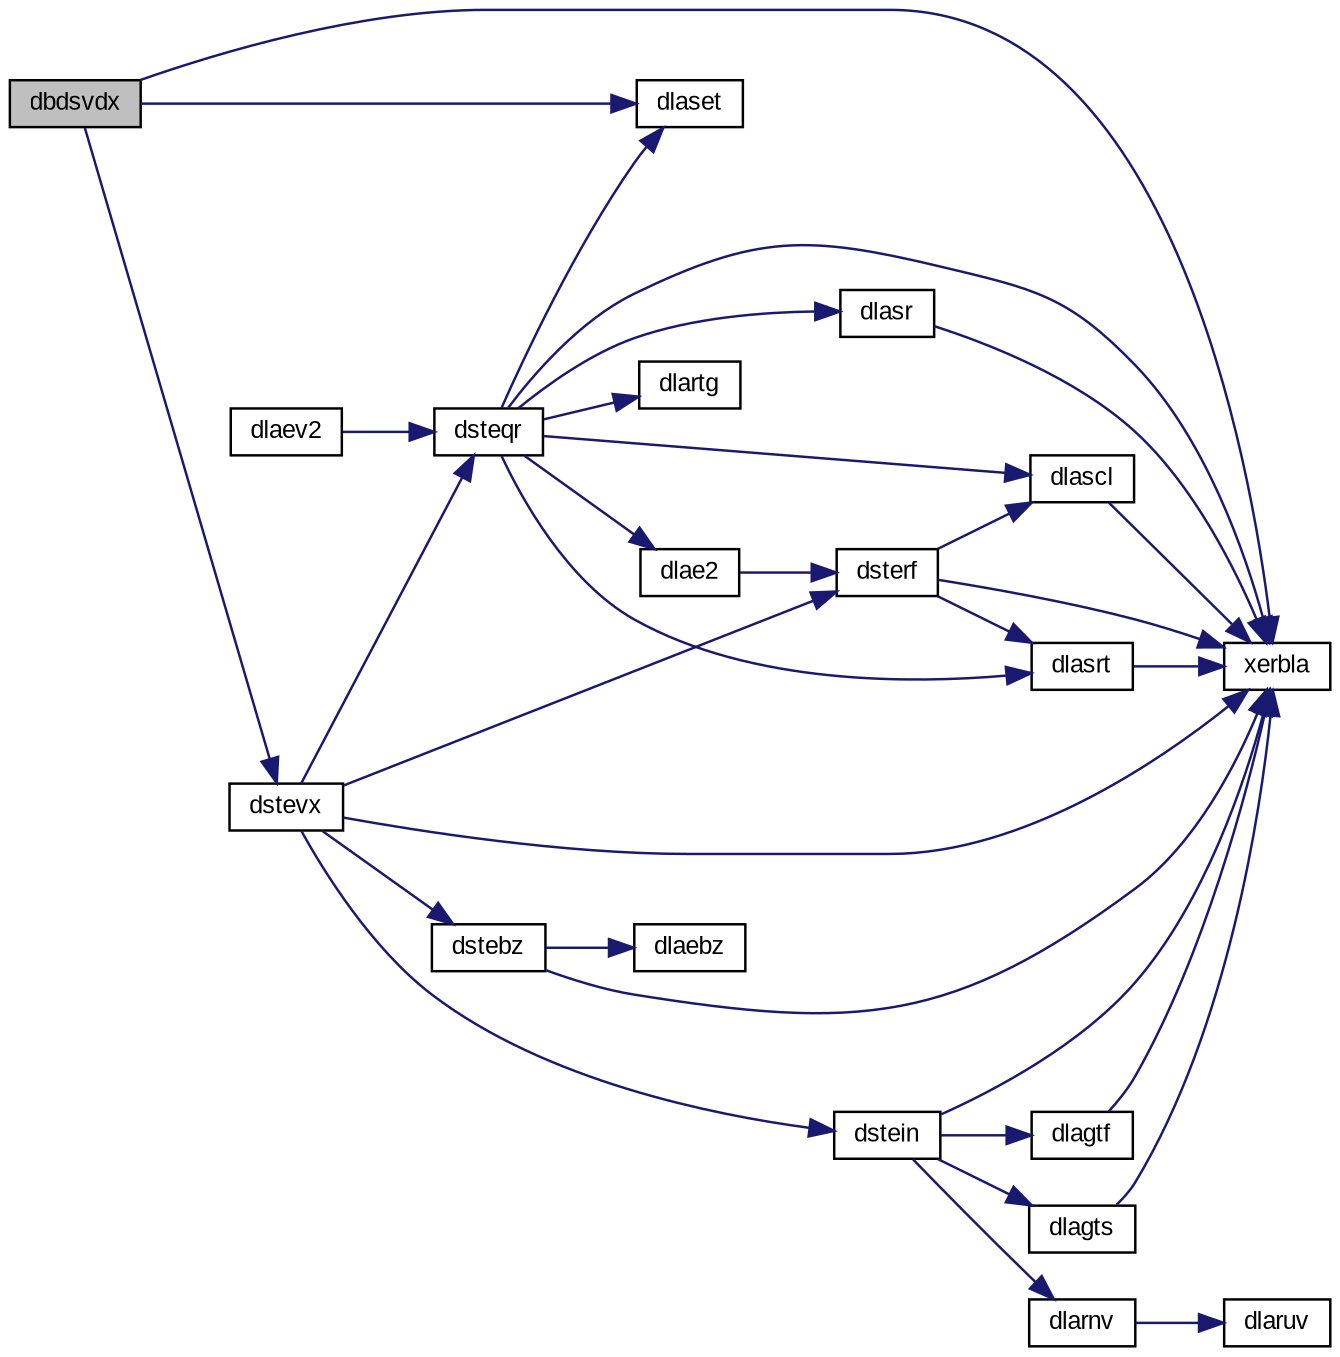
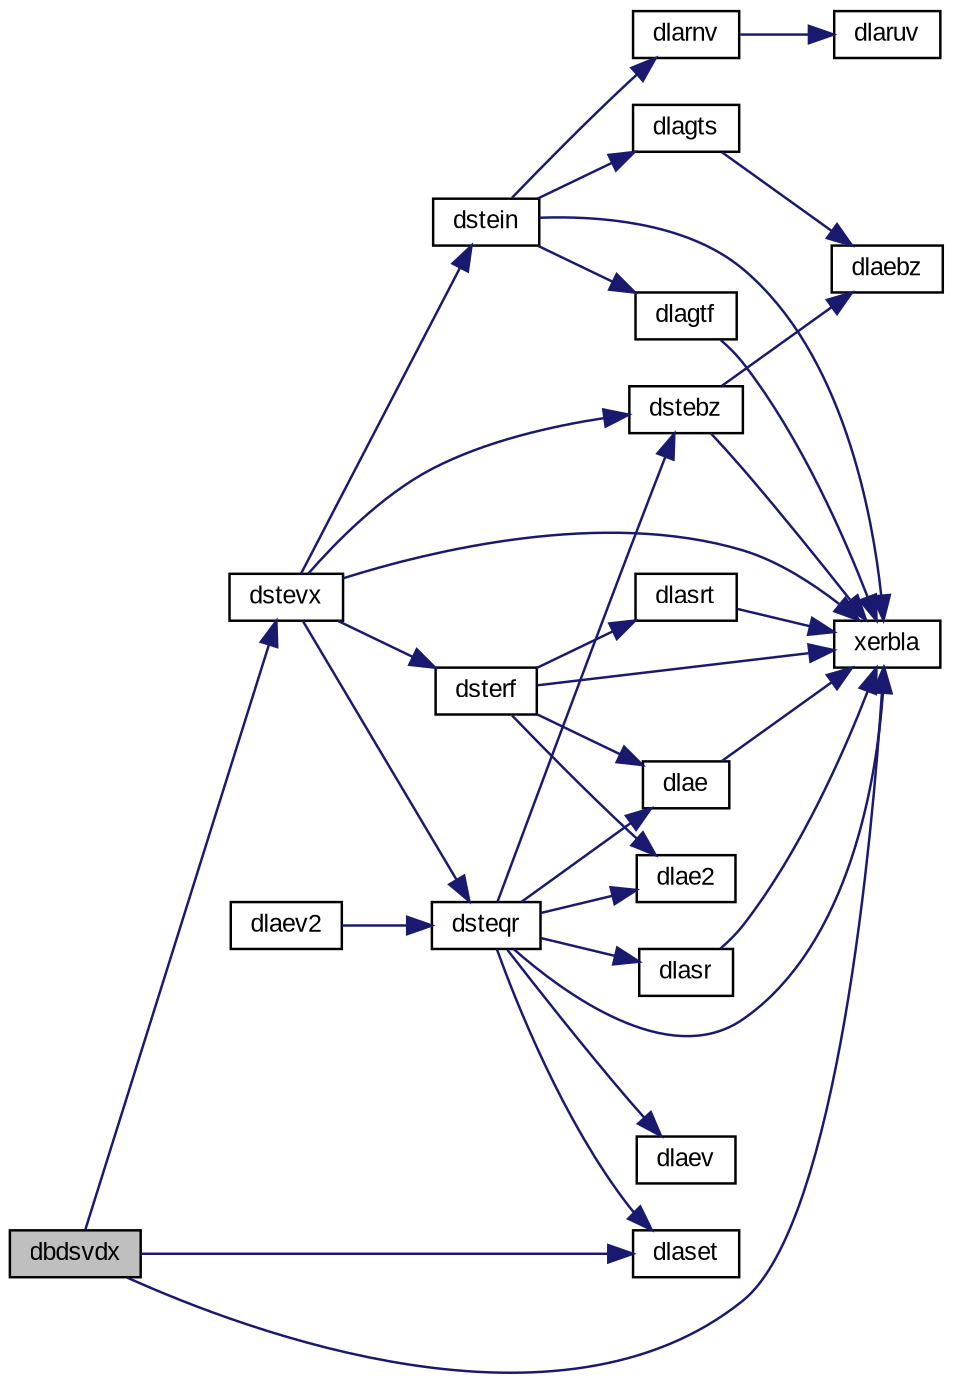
(690, 385) -> (686, 1160)
(1082, 479) -> (686, 785)
(776, 573) -> (573, 778)
(725, 656) -> (572, 701)
(1222, 970) -> (777, 192)
